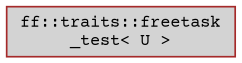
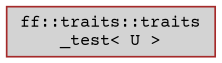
(121, 32) -> (111, 32)
